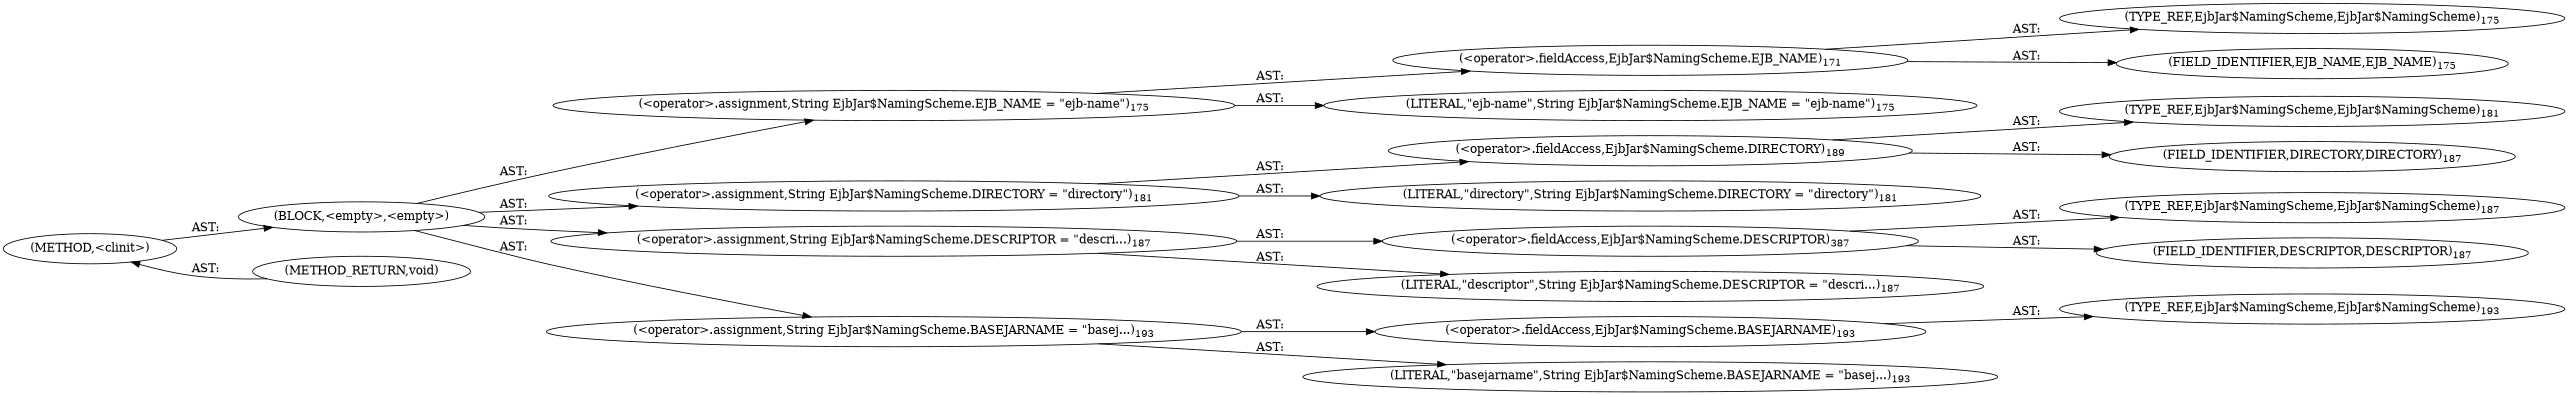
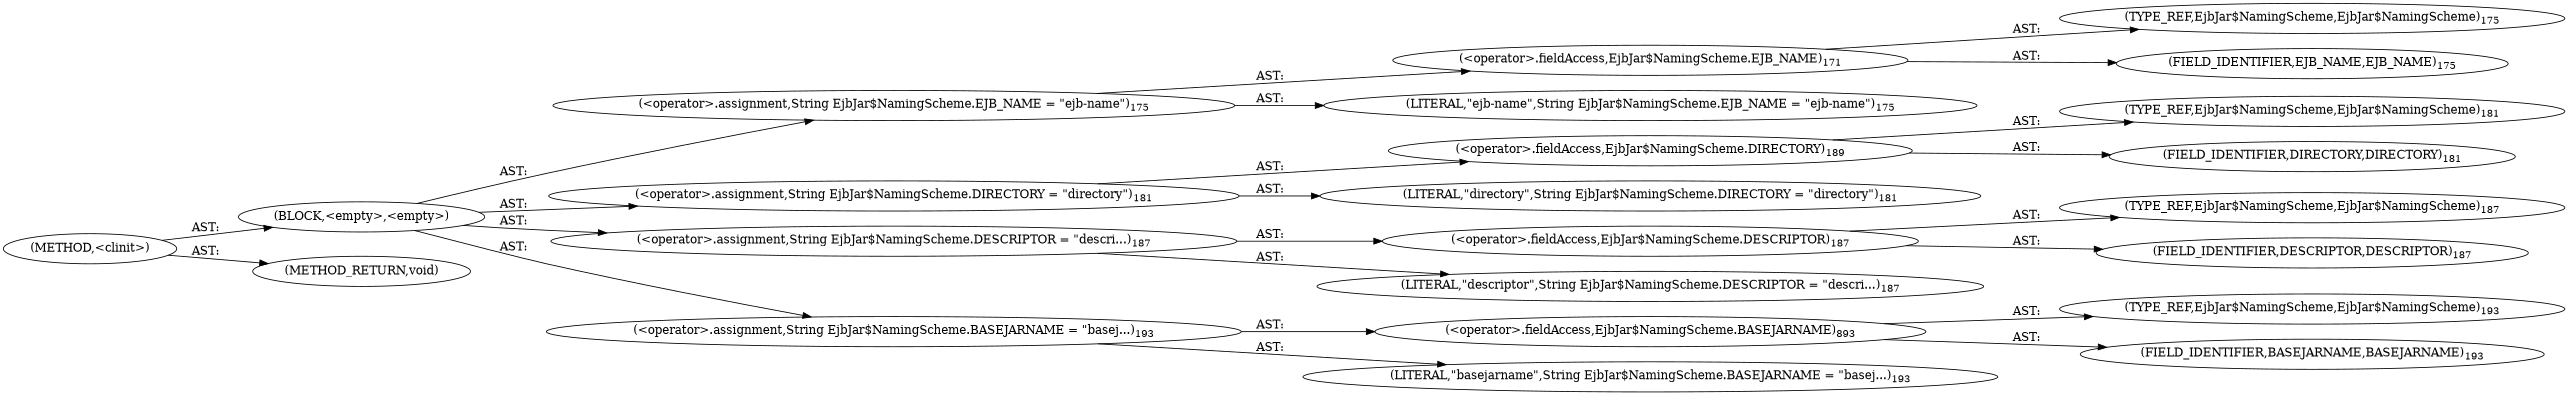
(2452, 155) -> (2452, 155)
(1840, 240) -> (1840, 240)
(203, 277) -> (214, 259)
(1846, 330) -> (1846, 330)
none -> (2312, 354)
